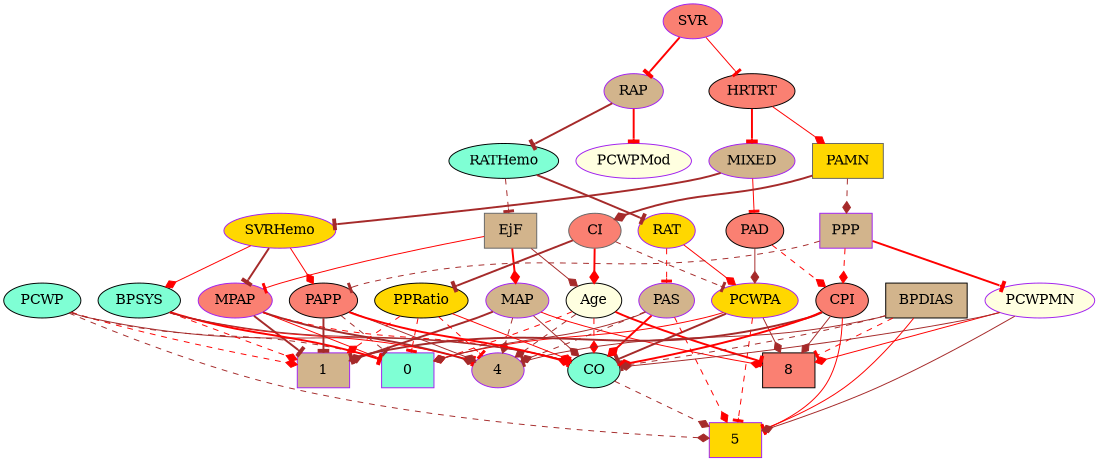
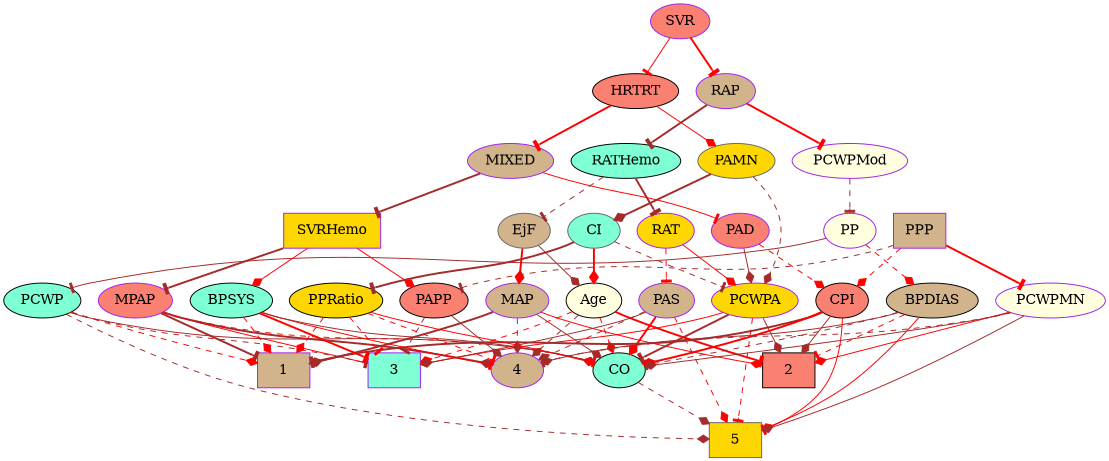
(848, 161) -> (736, 161)
(847, 190) -> (780, 222)
(280, 231) -> (332, 231)
(511, 231) -> (524, 231)
(595, 231) -> (594, 231)
(755, 231) -> (740, 231)
none -> (850, 231)
(375, 259) -> none
(926, 301) -> (932, 301)
(323, 333) -> none
none -> (778, 336)
(706, 337) -> (726, 337)
(453, 338) -> none
(408, 370) -> (394, 370)
(789, 370) -> (789, 370)
(849, 384) -> (853, 381)
(735, 440) -> (735, 440)
